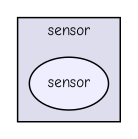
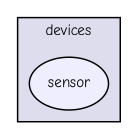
(69, 32) -> (69, 32)
